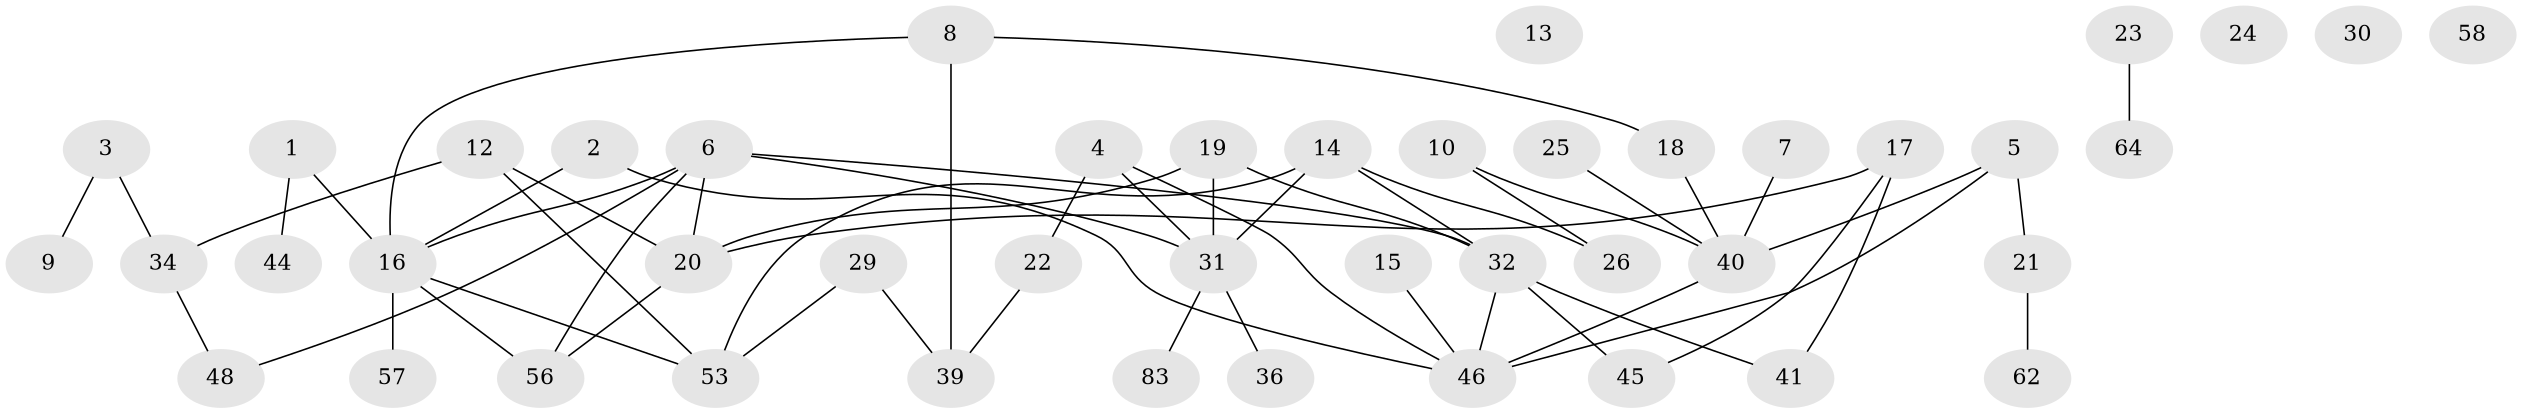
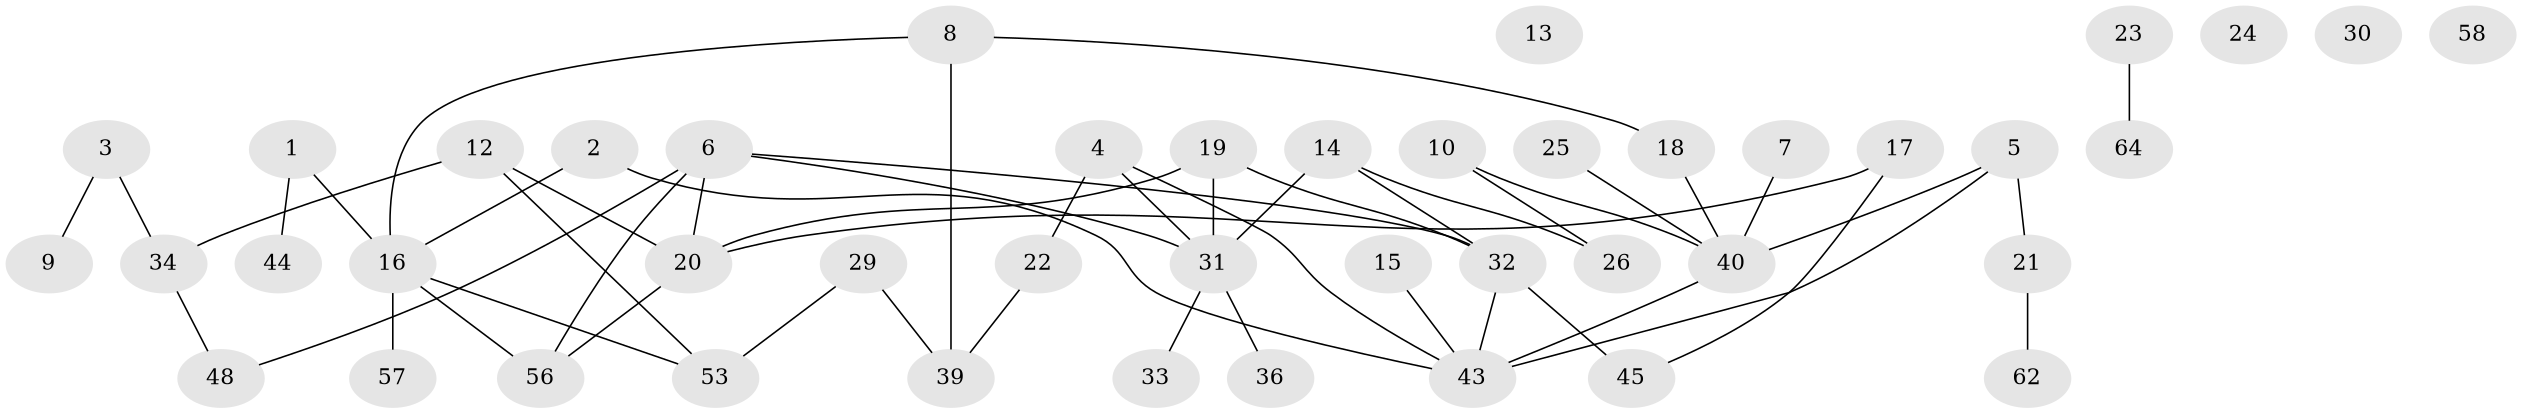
(992, 185) -> none
(558, 207) -> none
(1156, 378) -> (1156, 378)
(1473, 378) -> (1473, 378)
(1791, 378) -> none
